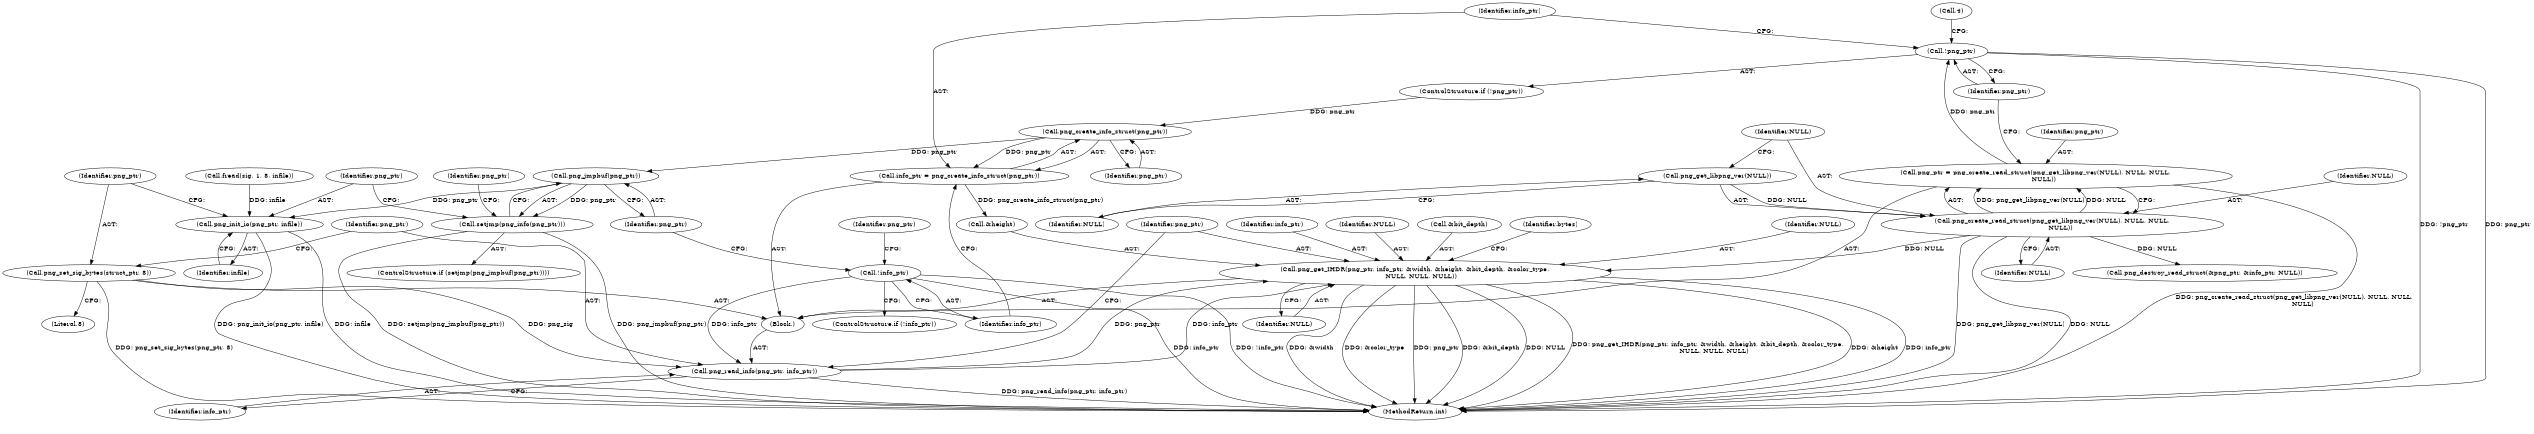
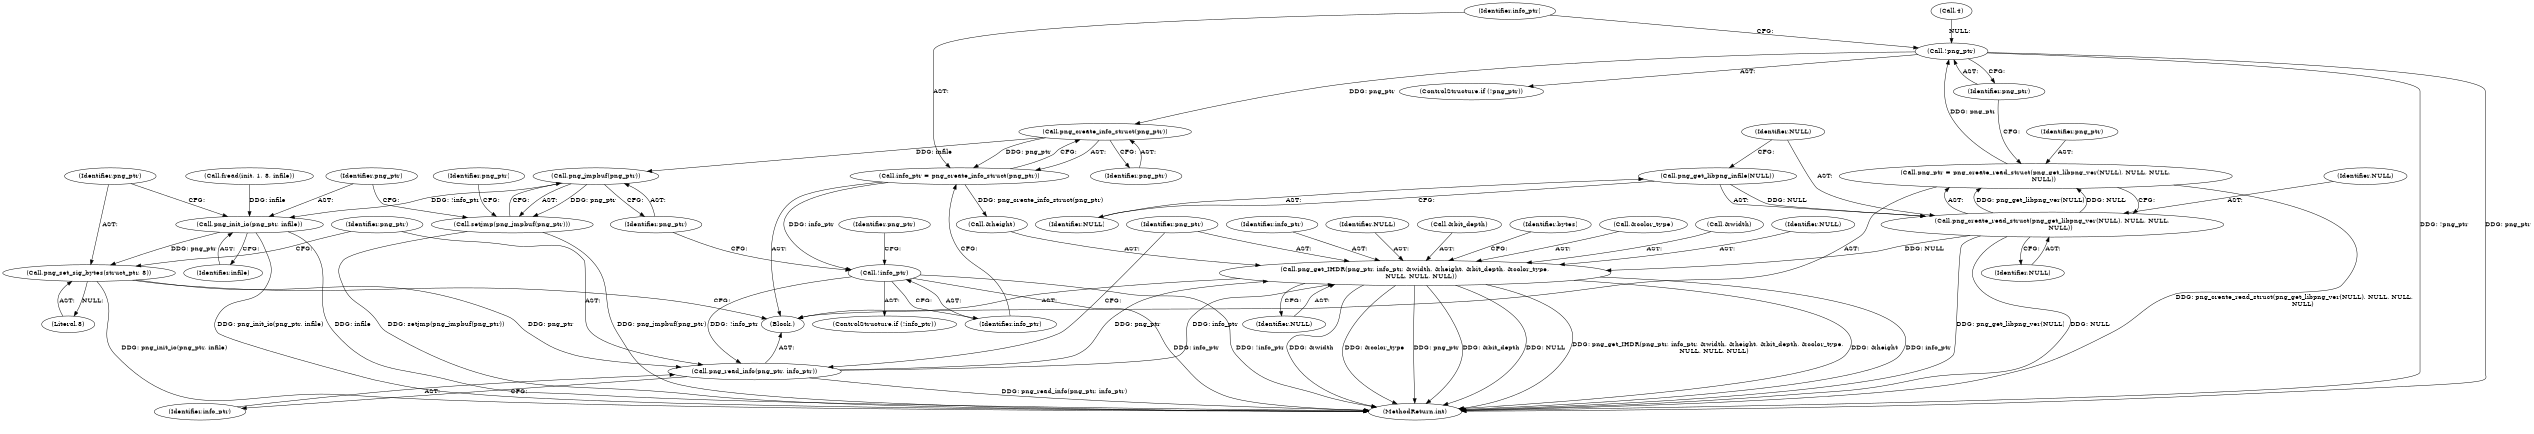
(1961, 31) -> (1961, 31)
(1293, 111) -> (1525, 67)
(934, 152) -> (934, 152)
(1070, 152) -> (1070, 152)
(250, 176) -> (250, 176)
(1717, 176) -> (1717, 176)
(456, 200) -> (456, 200)
none -> (793, 209)
(512, 225) -> (512, 225)
none -> (1643, 225)
none -> (1730, 225)
none -> (167, 247)
(229, 249) -> (229, 249)
(252, 249) -> (252, 249)
(464, 273) -> none
(2205, 273) -> none
none -> (58, 299)
(94, 301) -> (94, 301)
(723, 301) -> (723, 301)
(893, 301) -> (893, 301)
(551, 324) -> (551, 324)
(734, 324) -> (734, 324)
(753, 341) -> (775, 351)
(174, 348) -> (174, 348)
